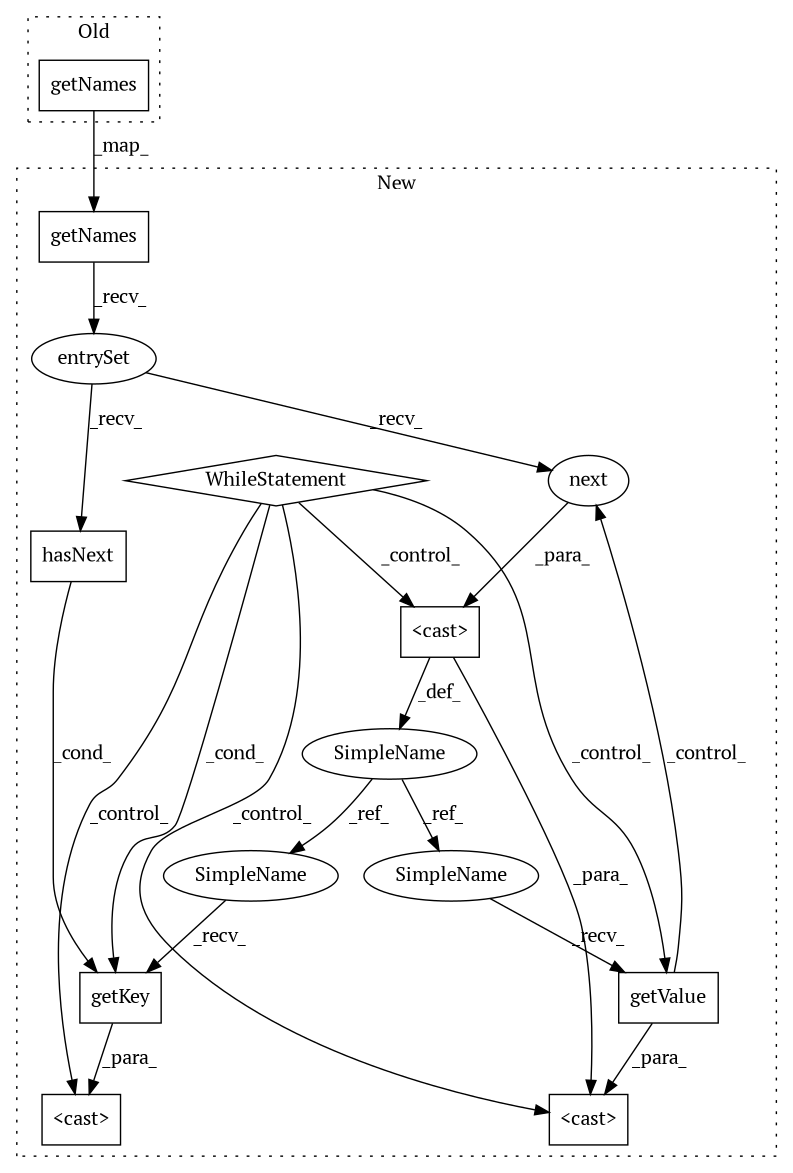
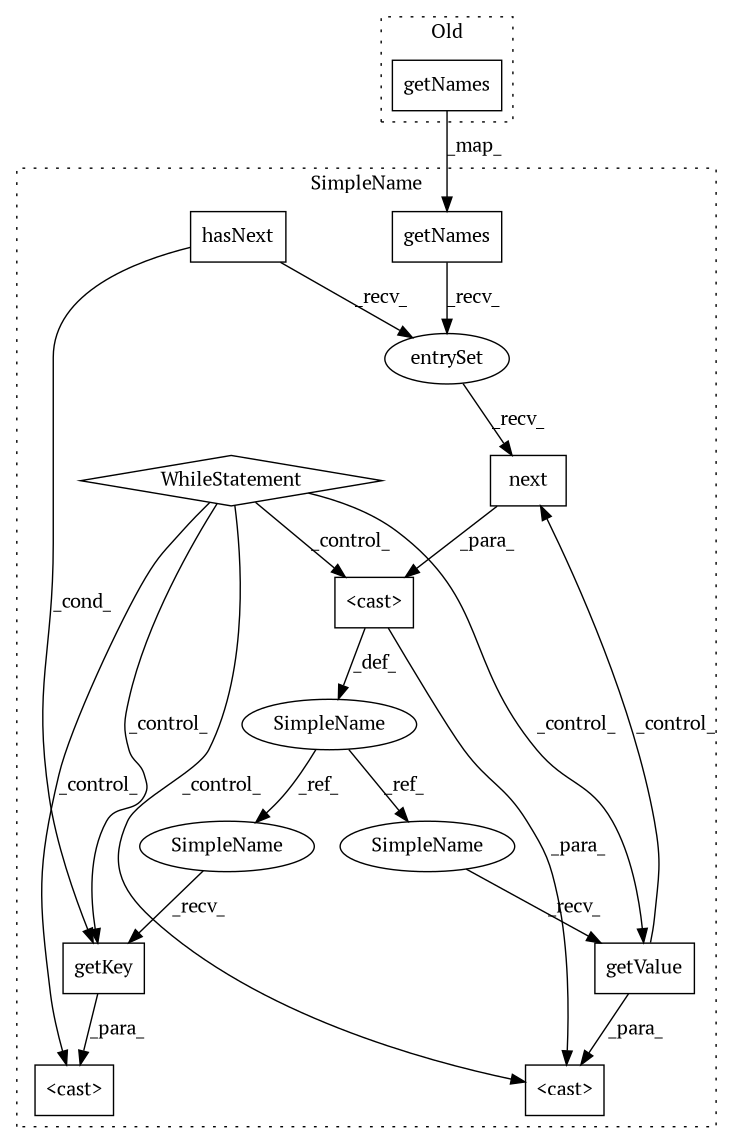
(397, 184) -> (366, 184)
(87, 450) -> (340, 296)
(589, 481) -> (528, 481)
(235, 754) -> (169, 725)
